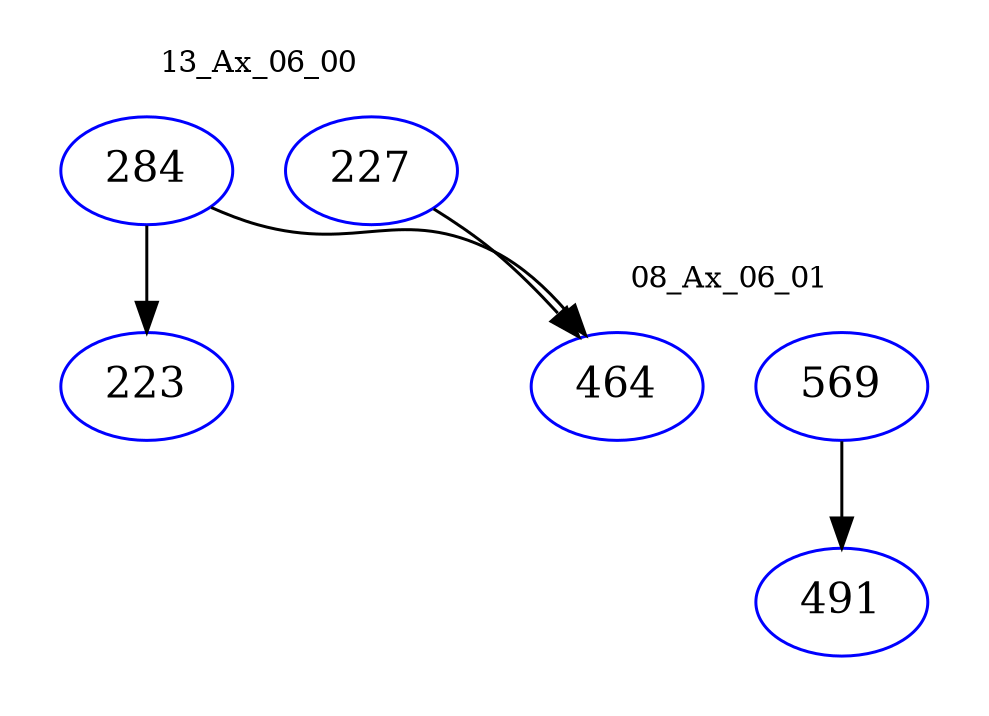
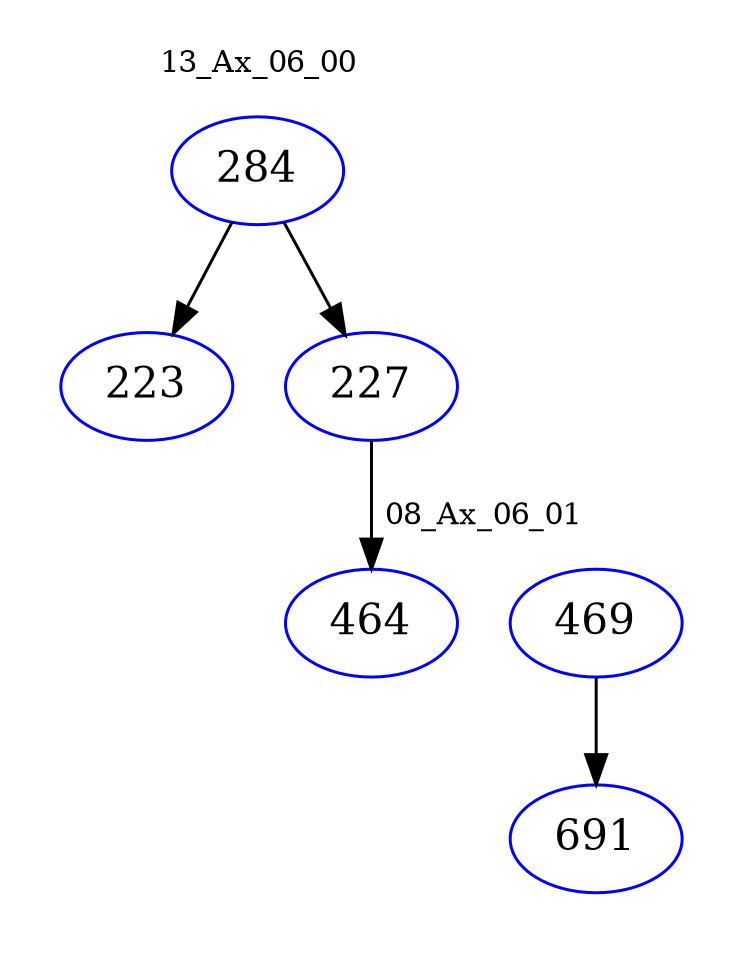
(399, 230) -> (307, 265)
(842, 386) -> (596, 623)
(842, 602) -> (596, 839)
